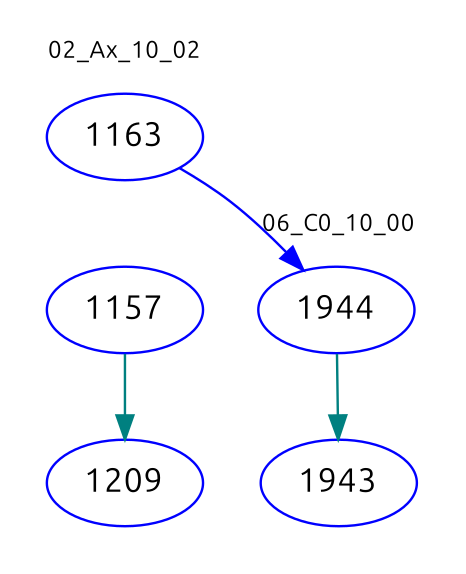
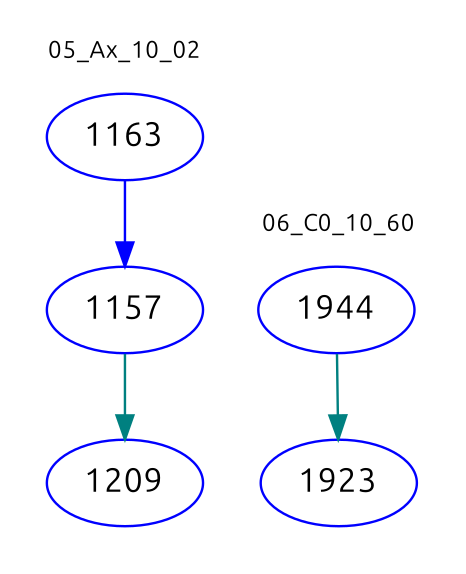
(125, 52) -> (125, 52)
(257, 224) -> (125, 212)
(339, 225) -> (339, 225)
(339, 483) -> (339, 483)
